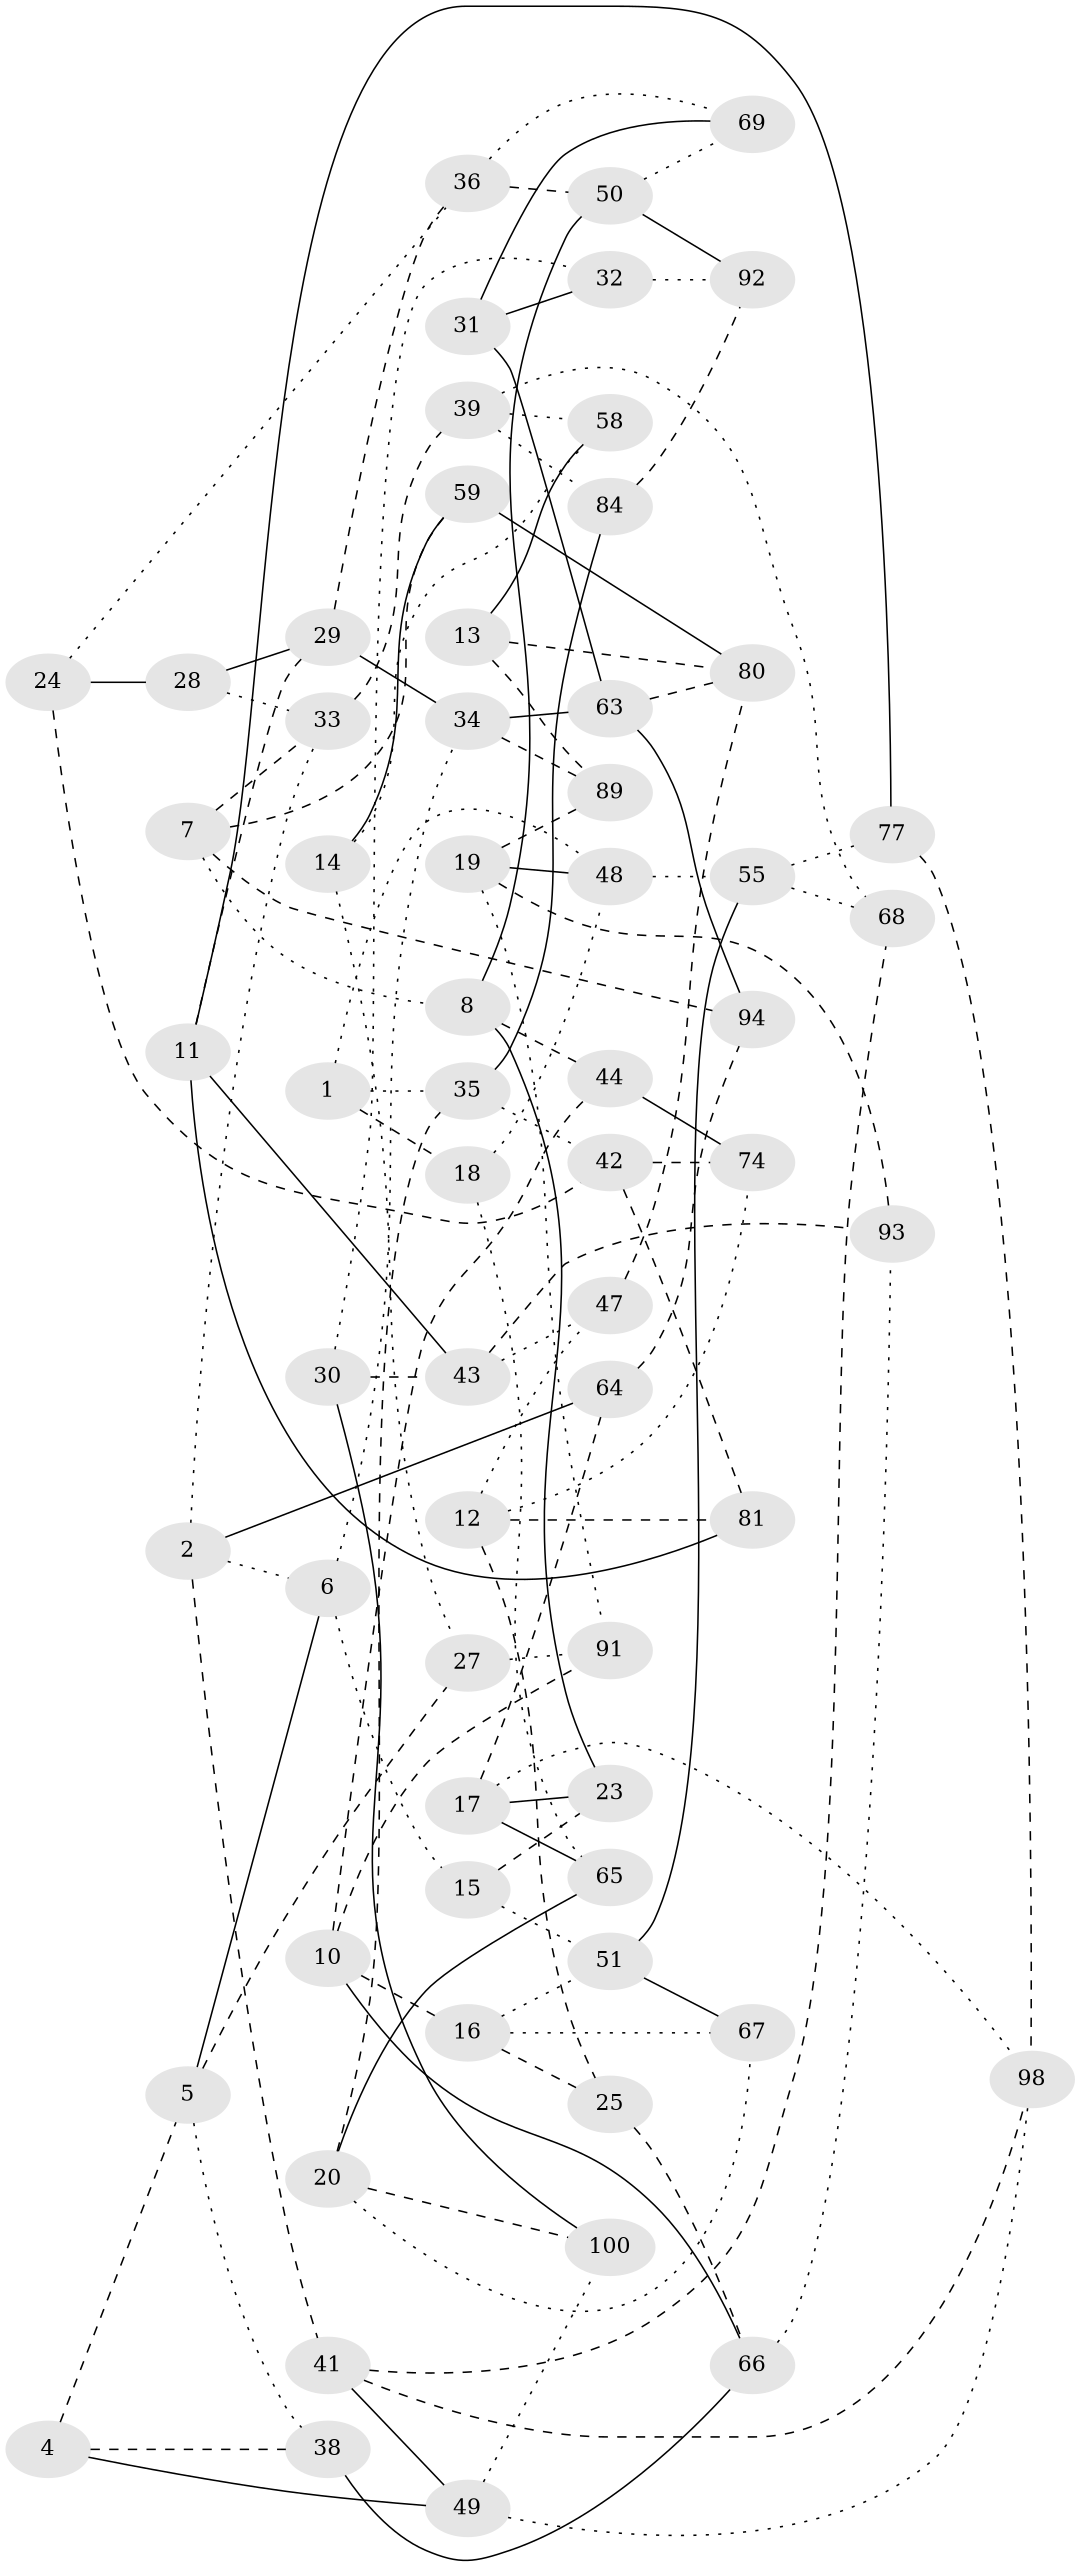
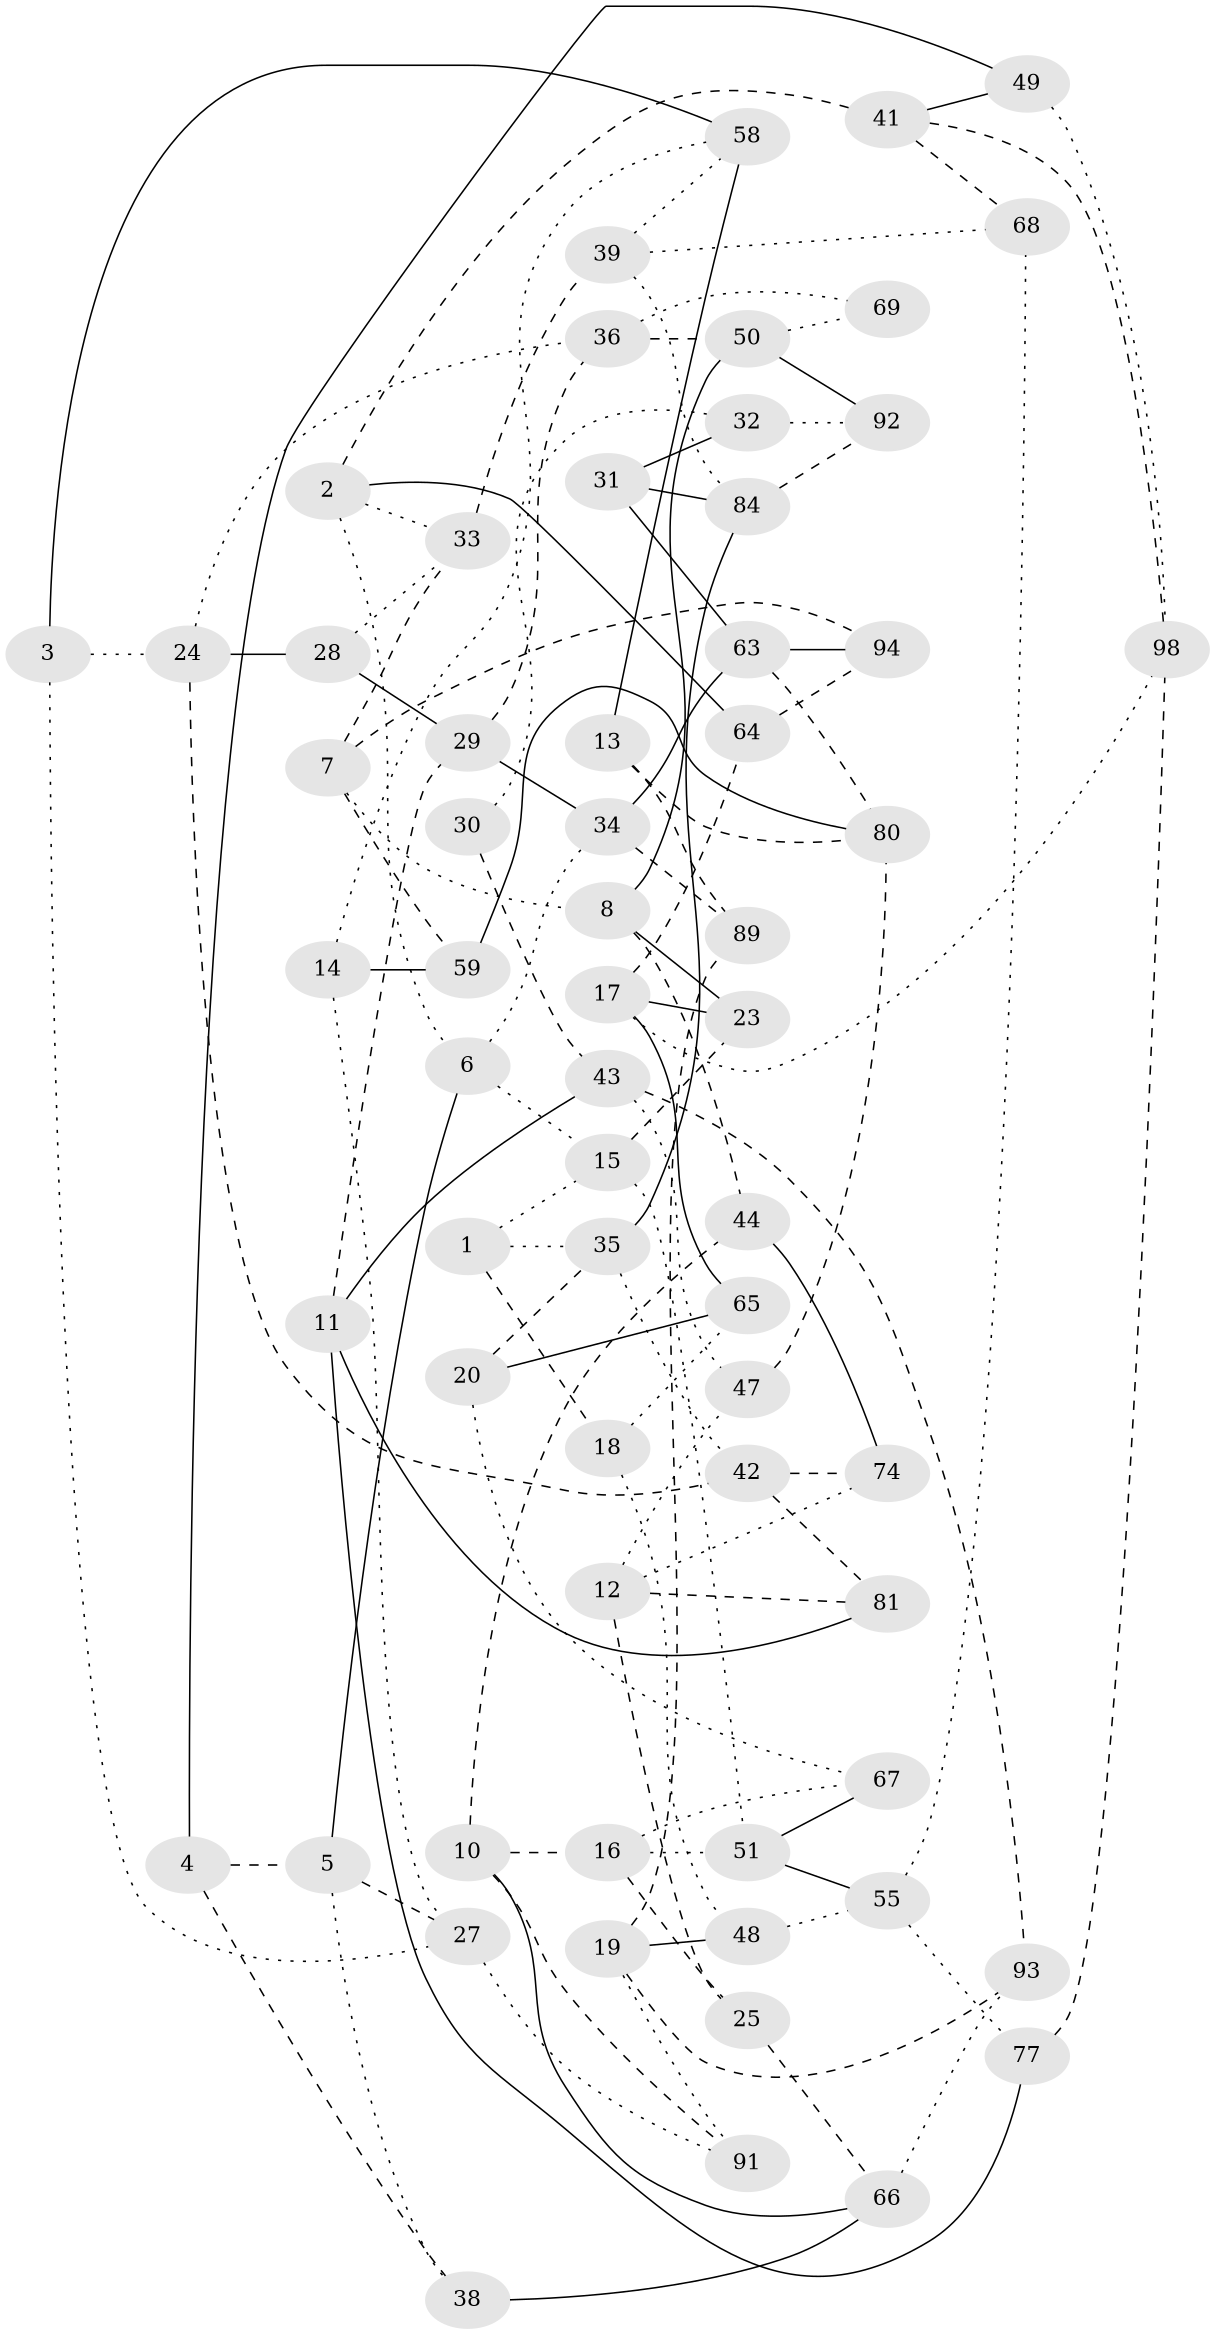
(559, 160) -> (683, 495)
none -> (48, 654)
(399, 858) -> (538, 1204)
(610, 2247) -> none
